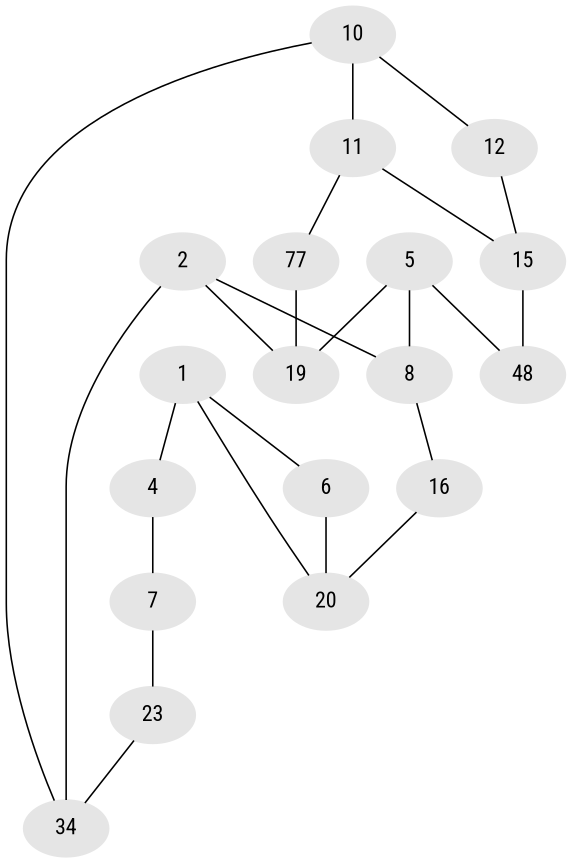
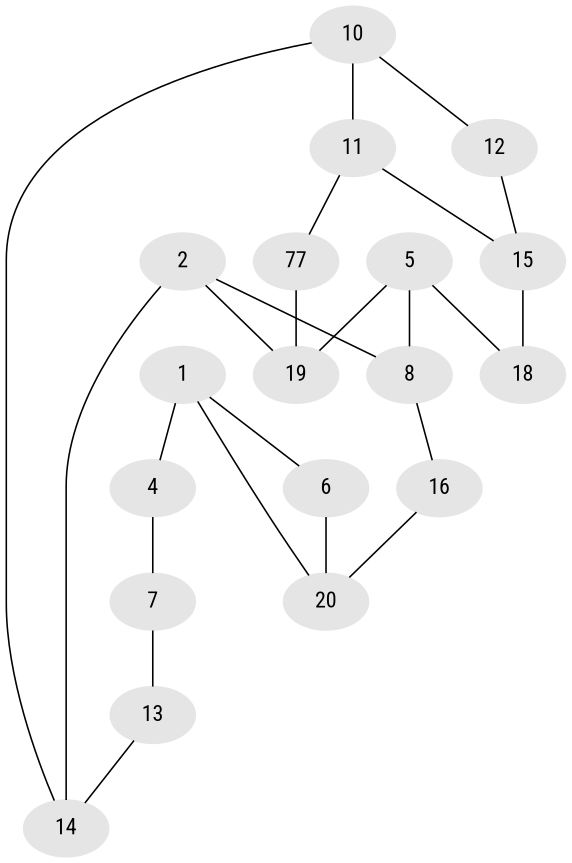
(523, 375) -> (523, 375)
(153, 715) -> (153, 715)
(66, 828) -> (66, 828)
